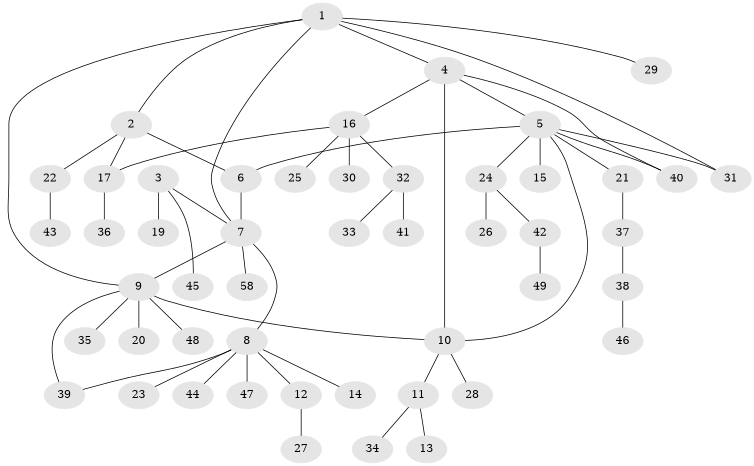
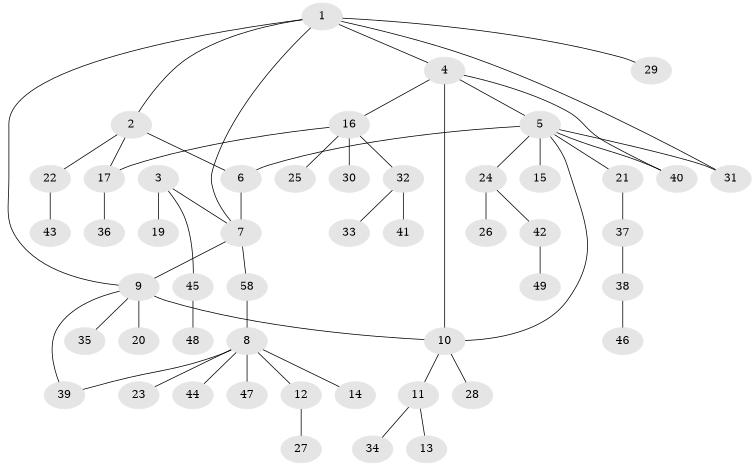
(277, 286) -> (247, 314)
(166, 314) -> (193, 314)
